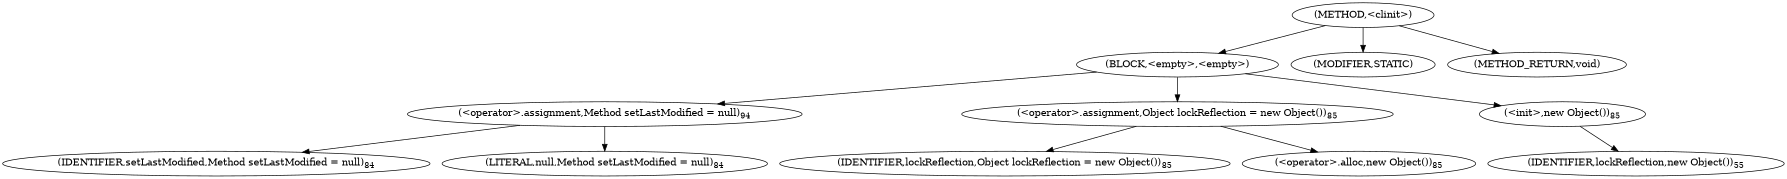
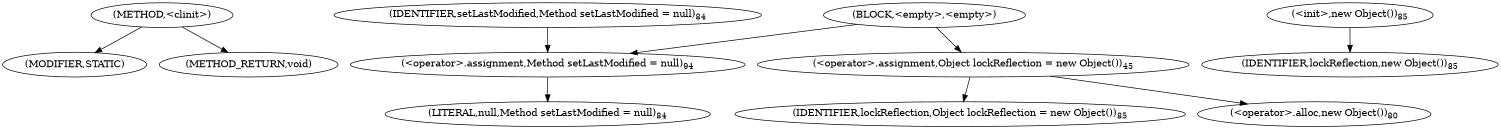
(1275, 39) -> none
(1370, 89) -> none
(1332, 113) -> (1128, 64)
(415, 138) -> (548, 37)
(1438, 163) -> (1393, 113)
(1739, 163) -> (1453, 64)
